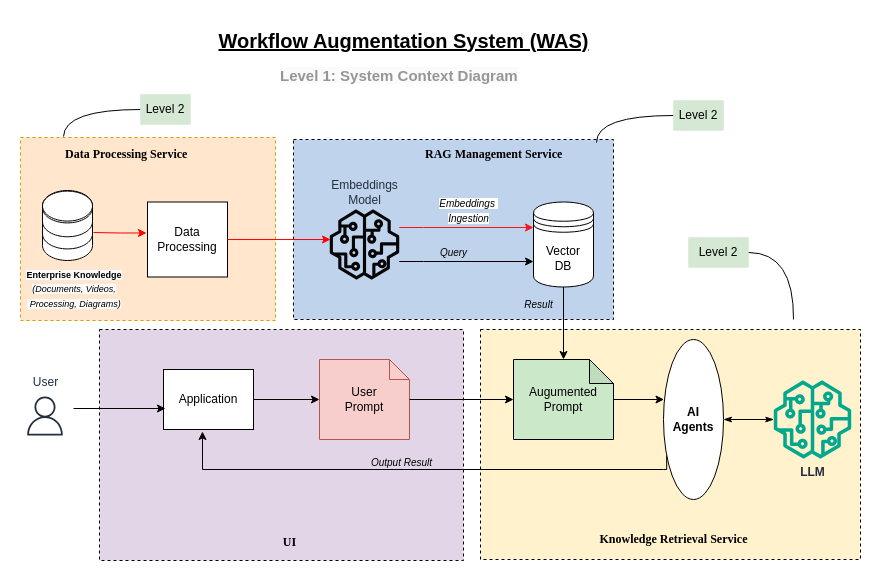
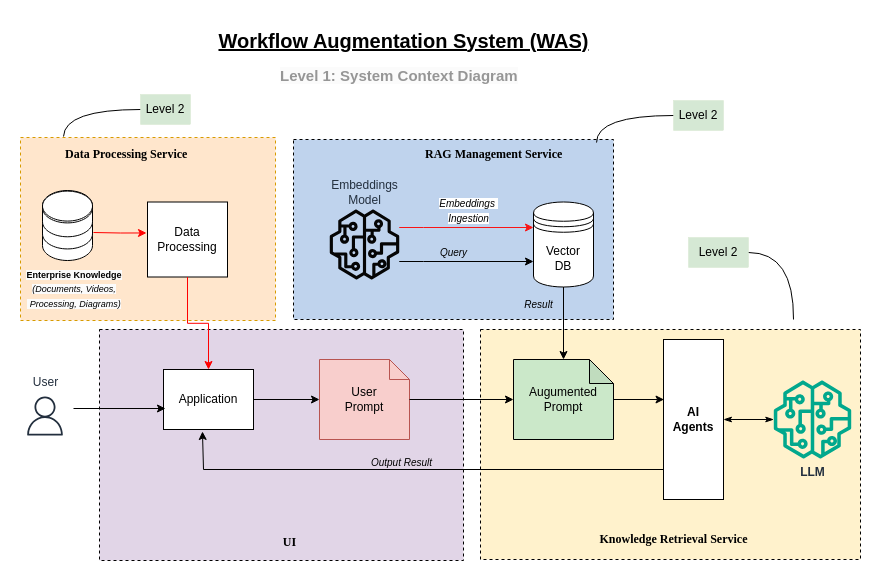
(276, 240) -> (195, 323)
(694, 420) -> (694, 420)
